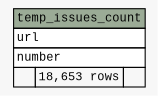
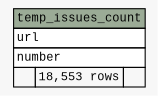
(79, 77) -> (79, 77)
